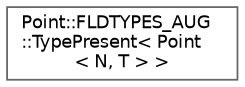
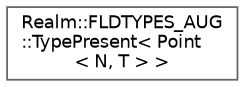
(122, 43) -> (122, 43)
